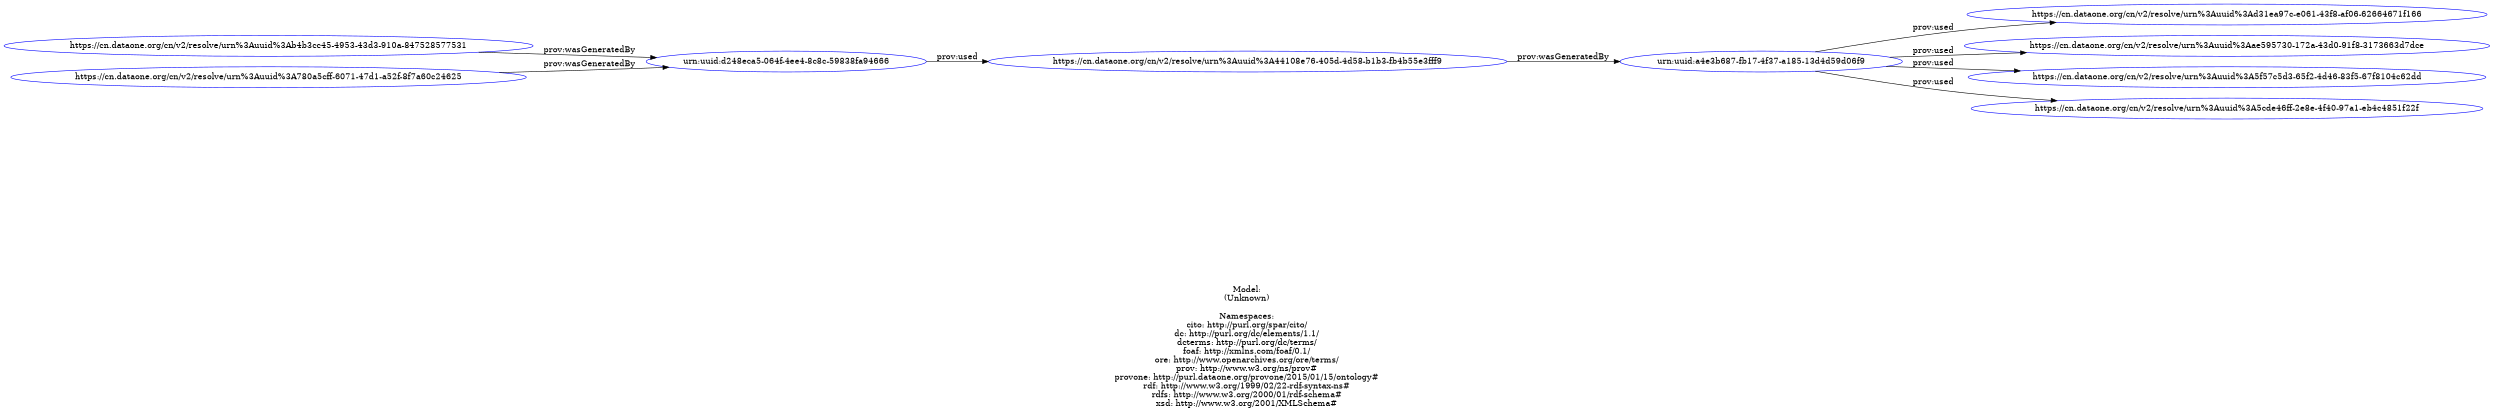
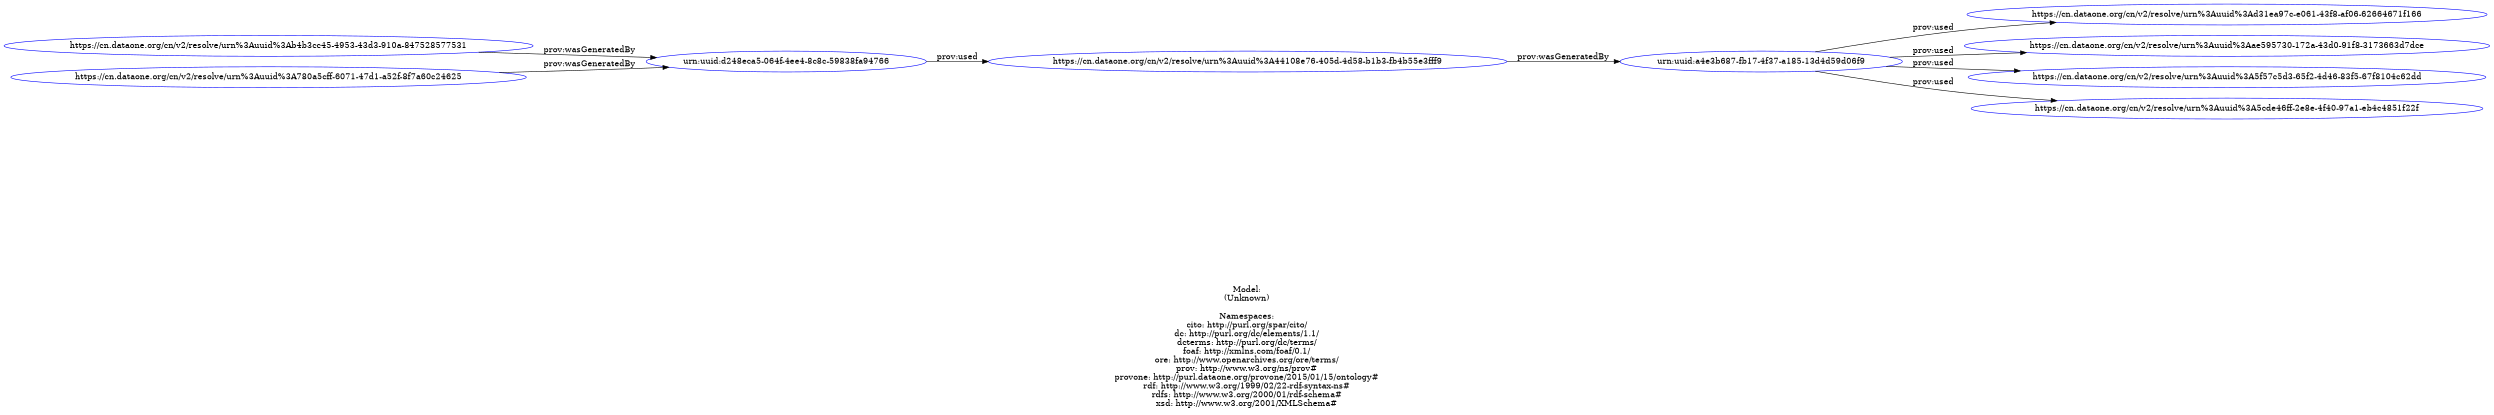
(786, 62) -> (786, 62)
